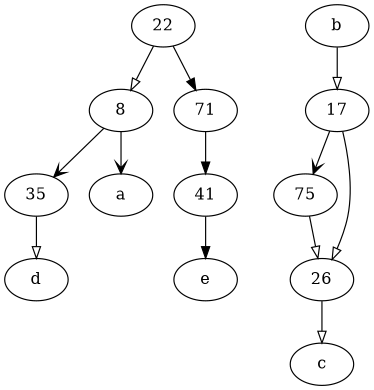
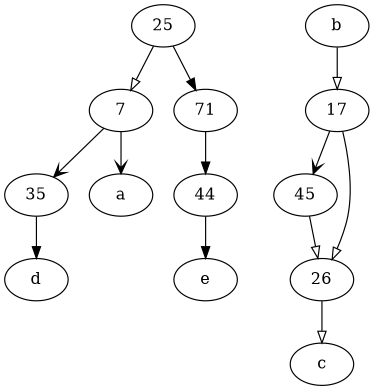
(163, 26) -> (163, 26)
(121, 110) -> (121, 110)
(206, 195) -> (206, 195)
(305, 195) -> (305, 195)
(36, 232) -> (36, 232)
